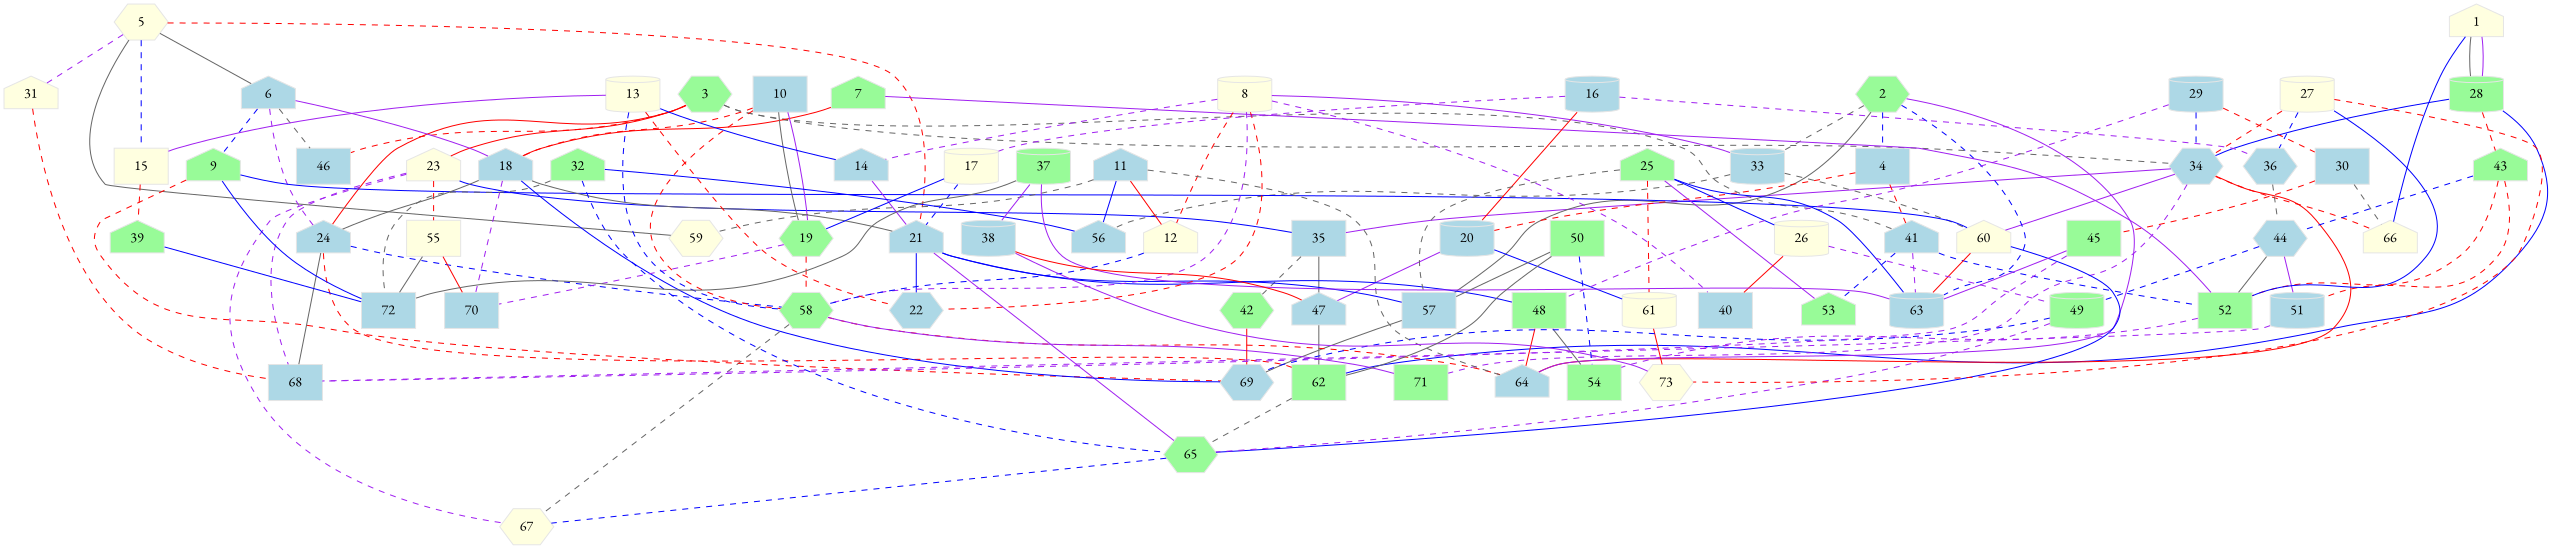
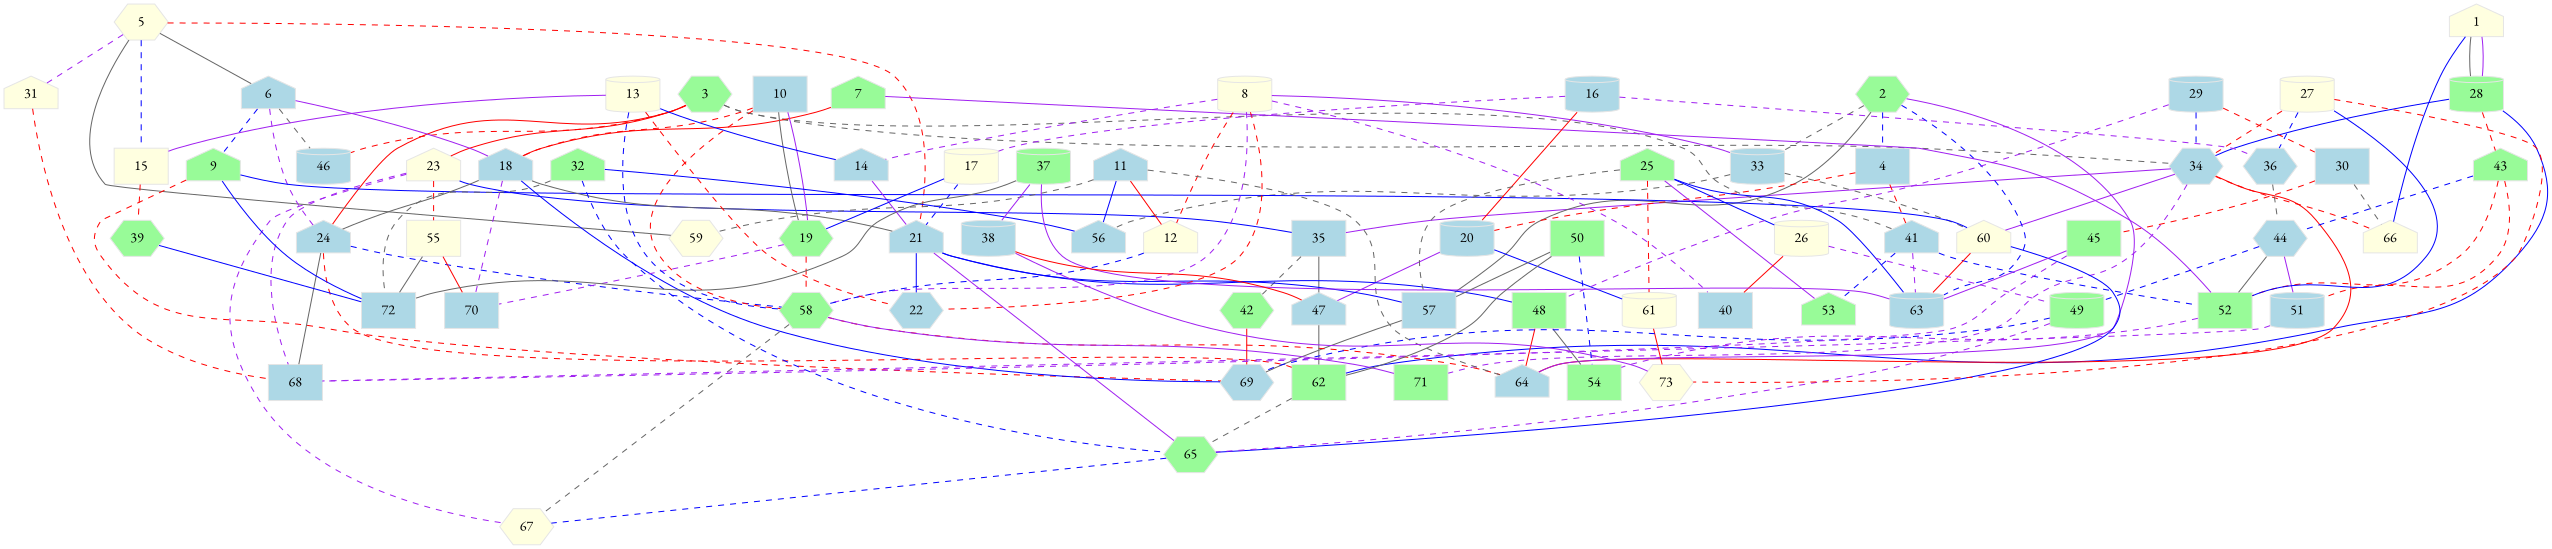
(323, 166) -> (323, 166)
(137, 238) -> (137, 238)
